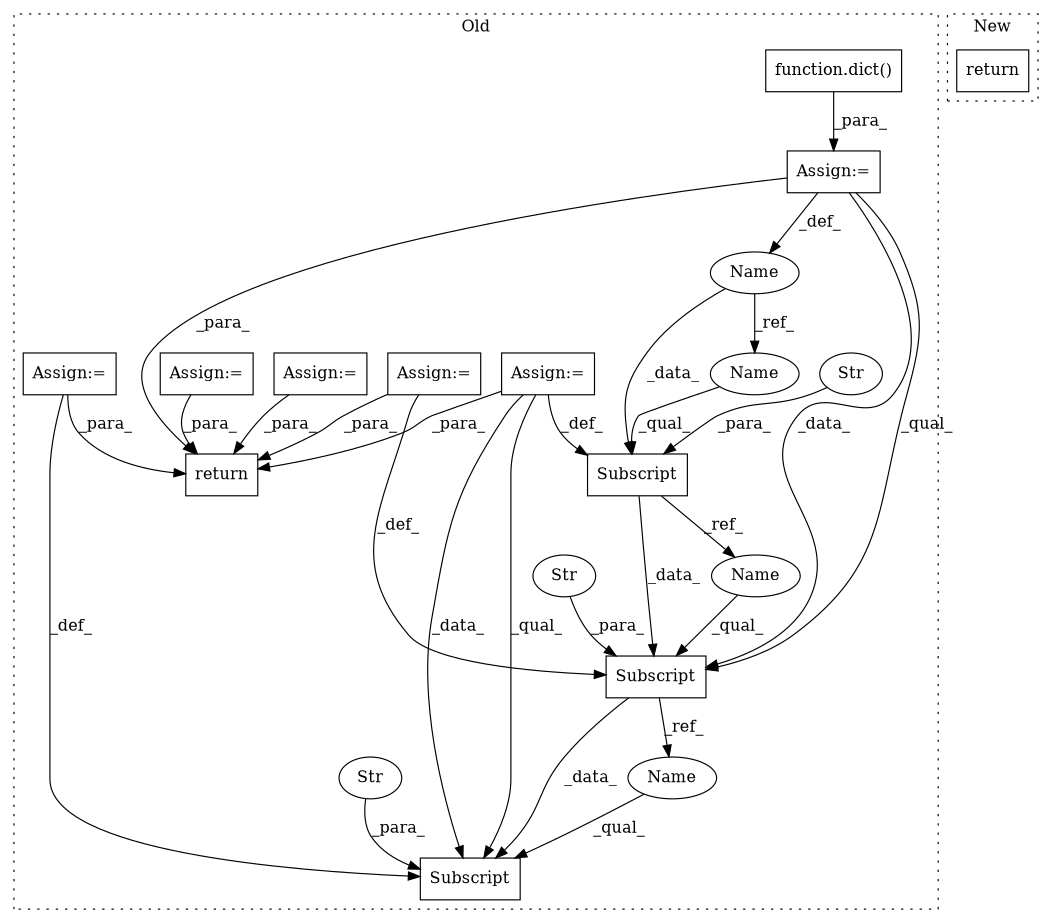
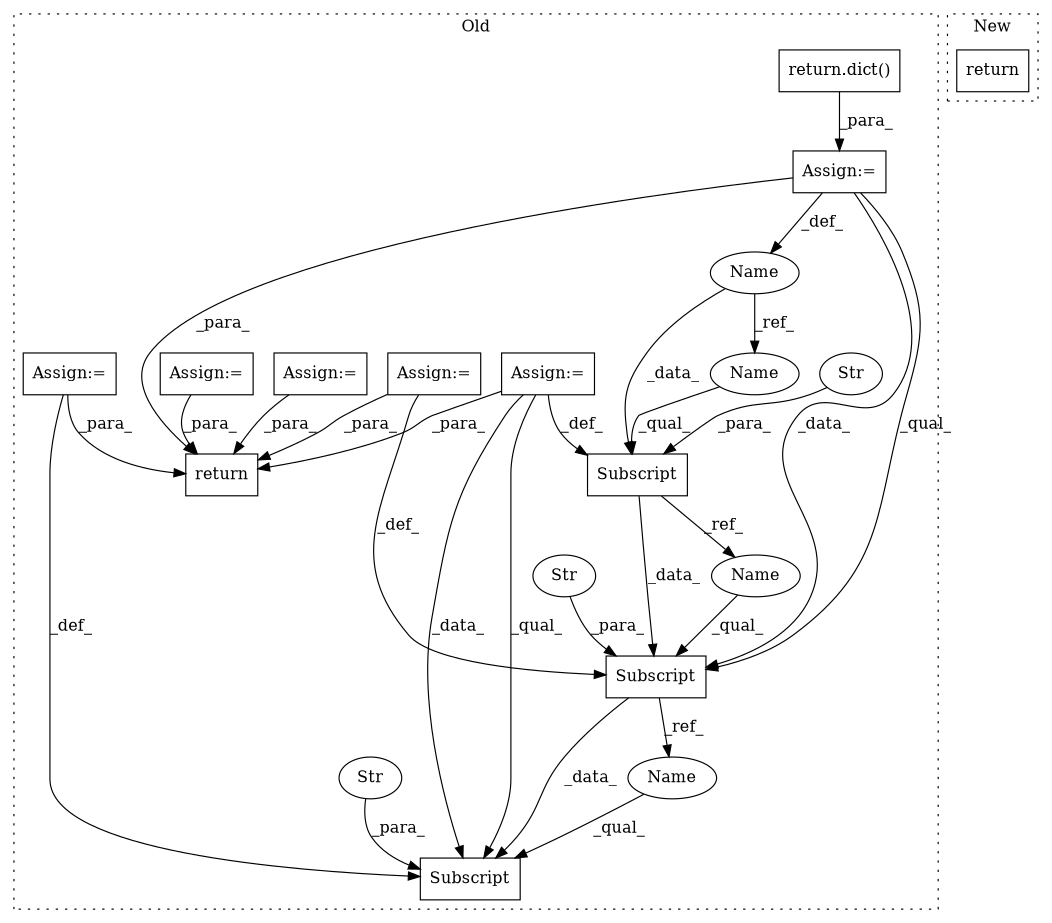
(834, 71) -> (839, 71)
